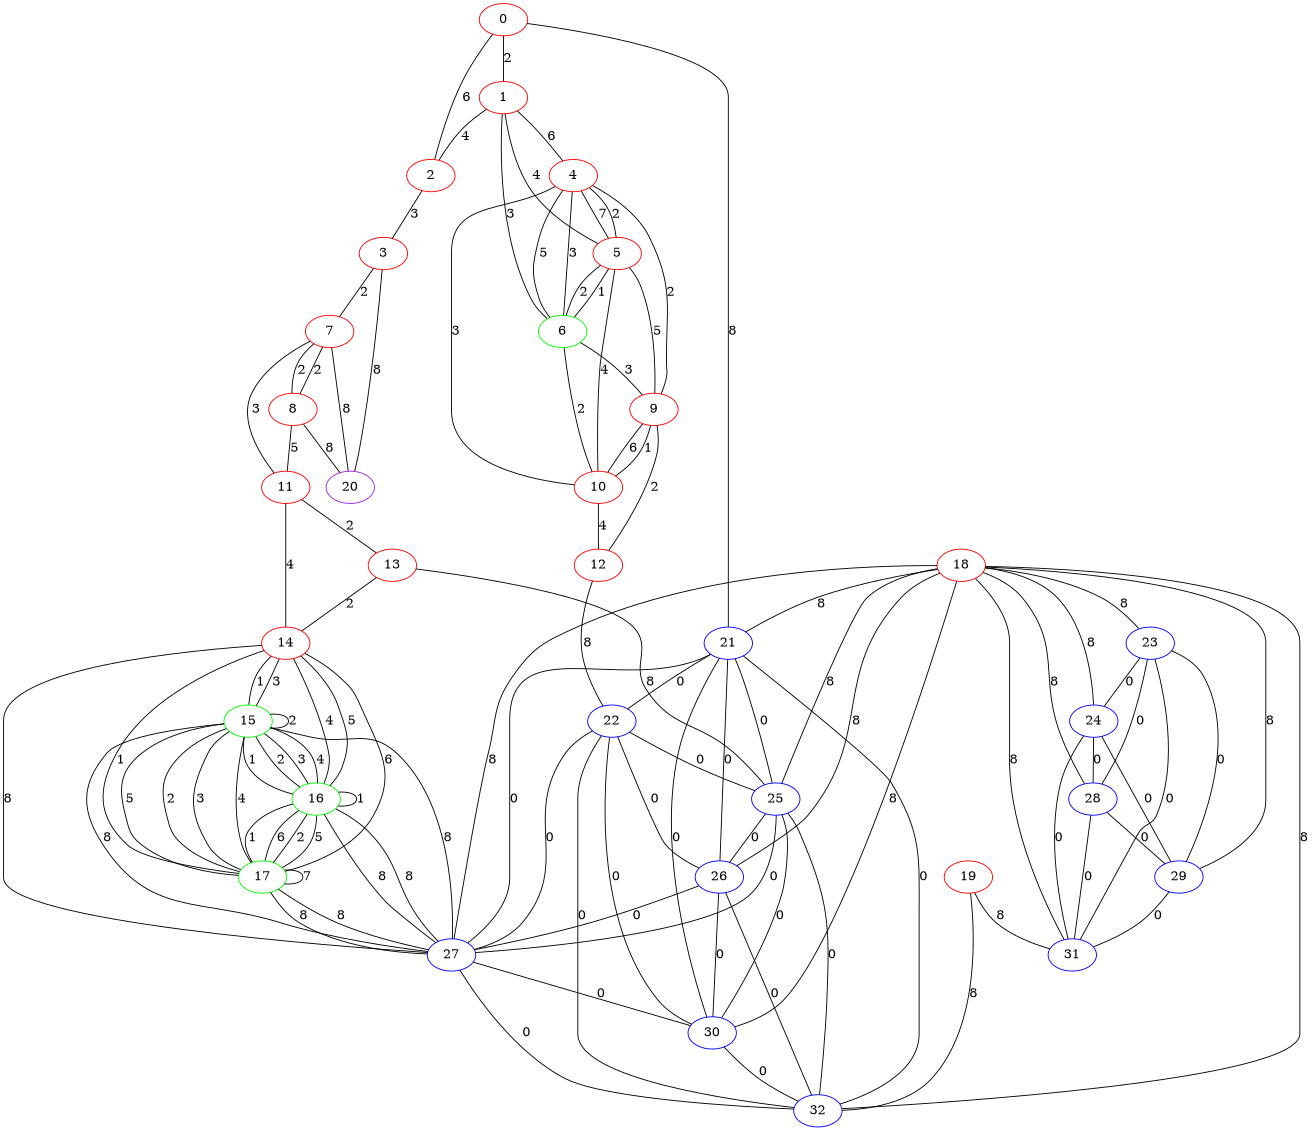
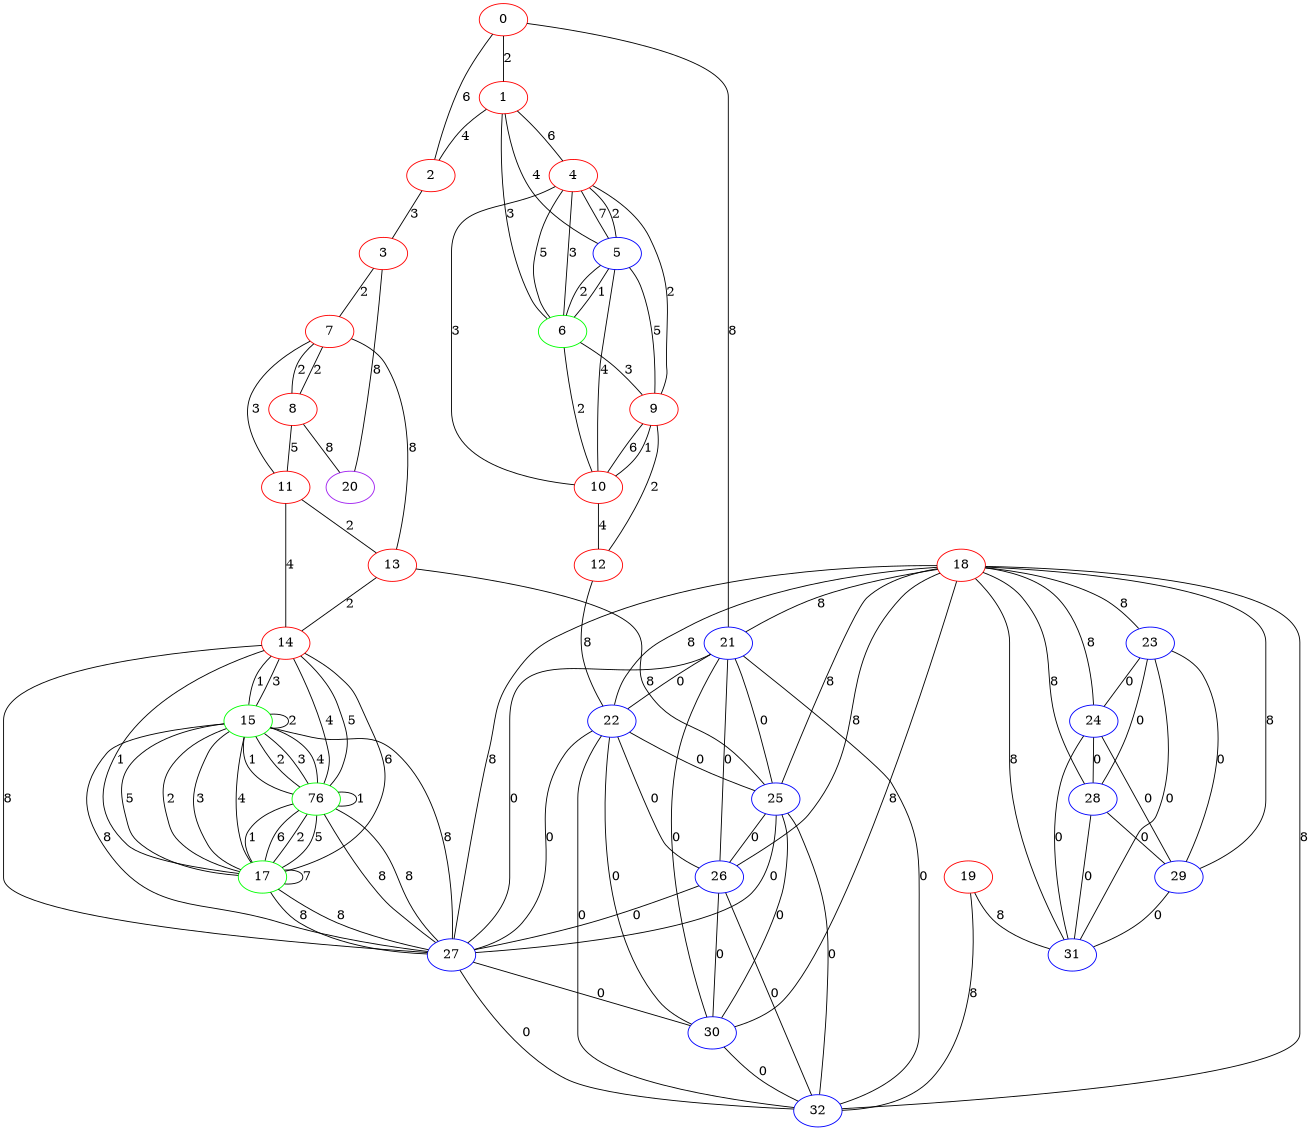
(617, 254) -> (617, 254)
(340, 409) -> (406, 434)
none -> (756, 599)
(316, 799) -> (316, 799)
